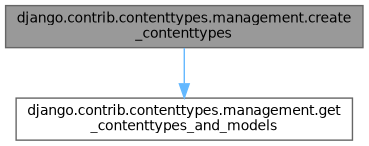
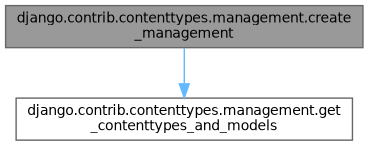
(184, 27) -> (184, 27)
